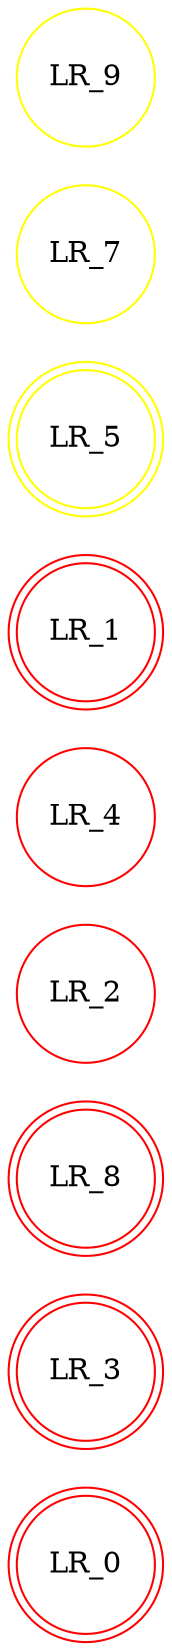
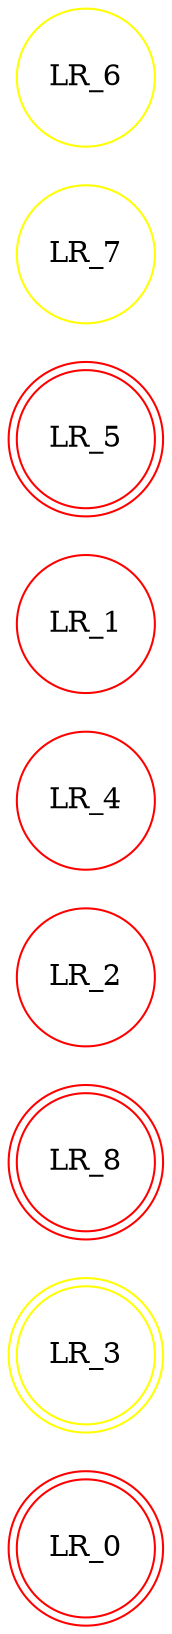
(86, 78) -> (86, 78)
(86, 439) -> (86, 439)
(86, 632) -> (86, 624)
(86, 1372) -> (86, 1355)
